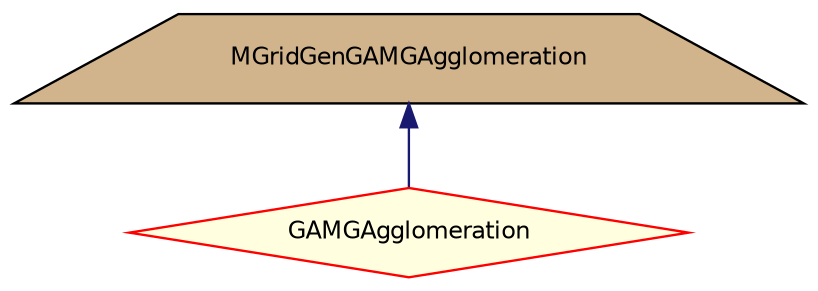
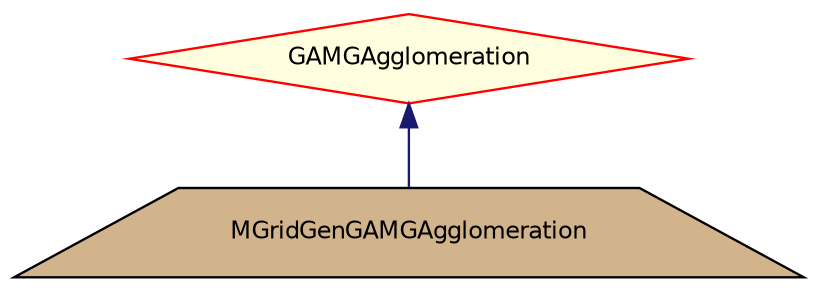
(409, 157) -> (409, 157)
